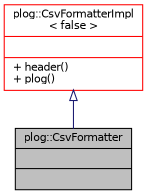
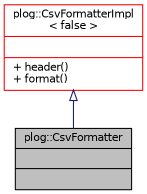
(34, 79) -> (40, 79)
